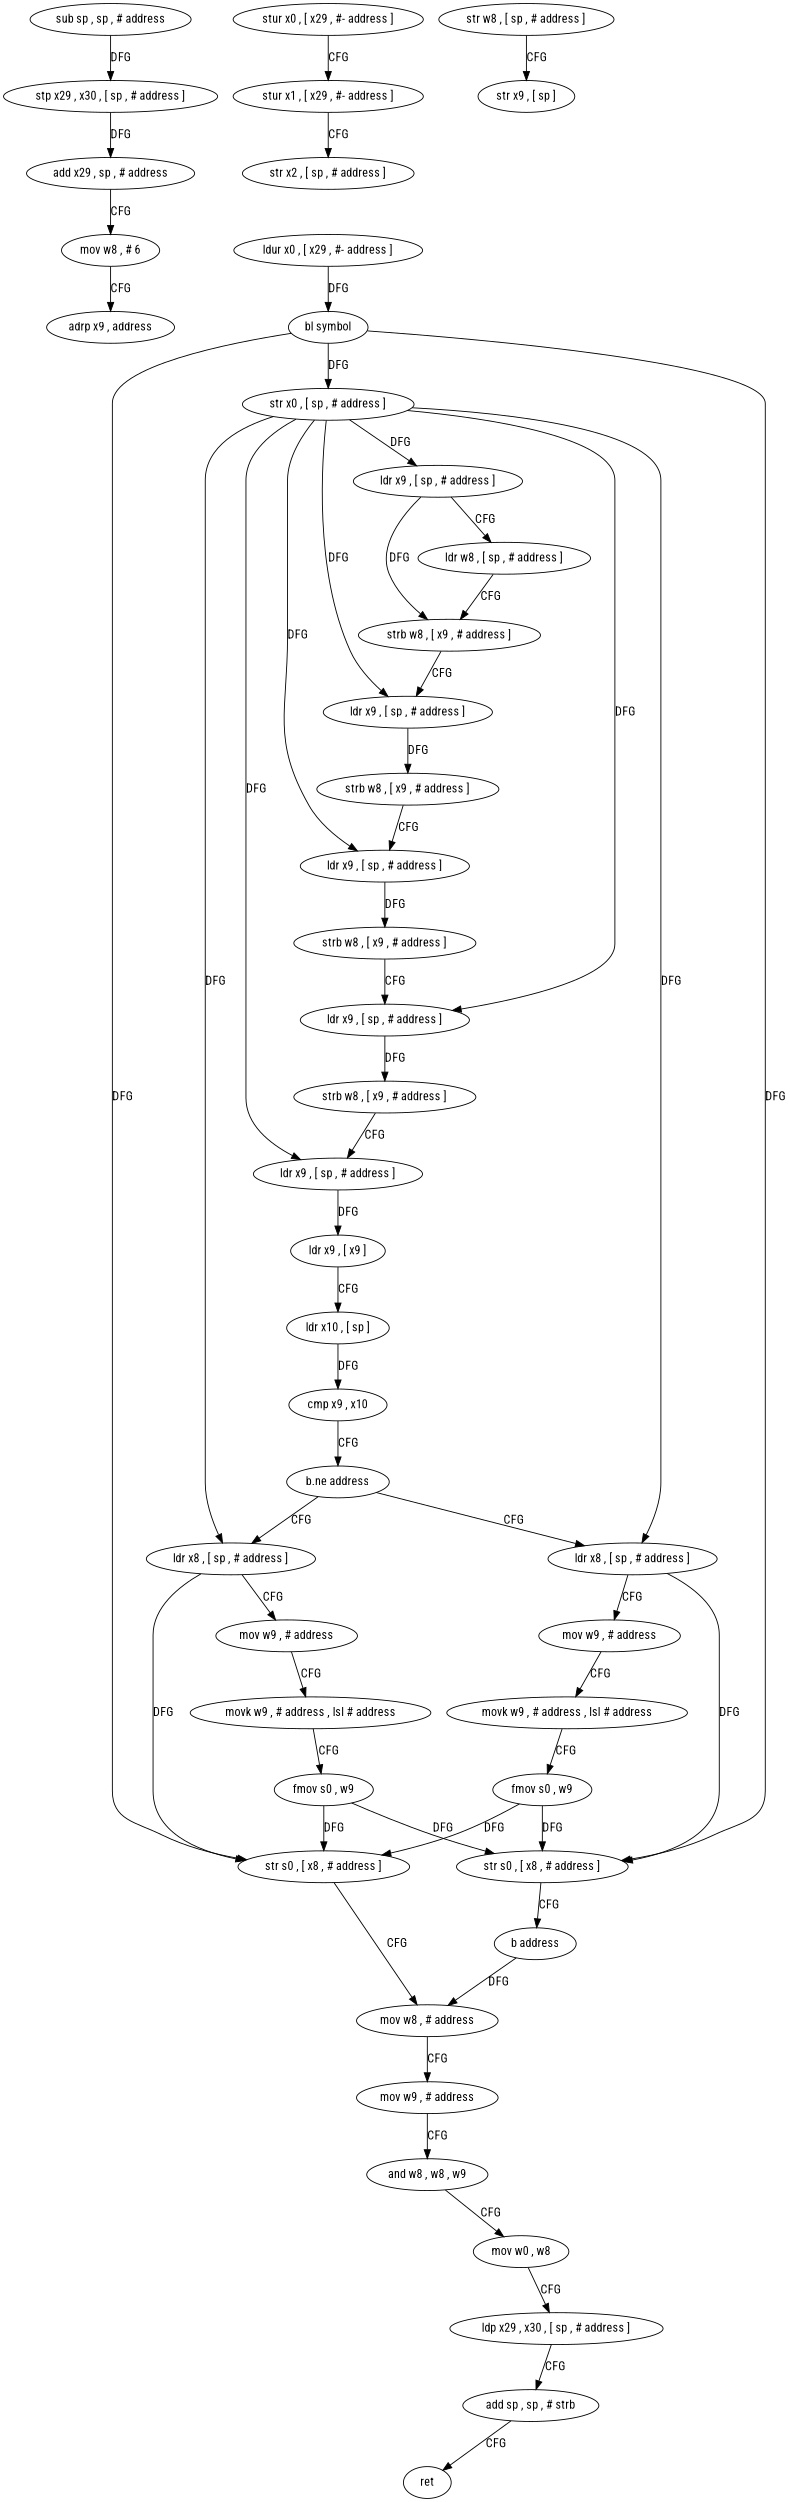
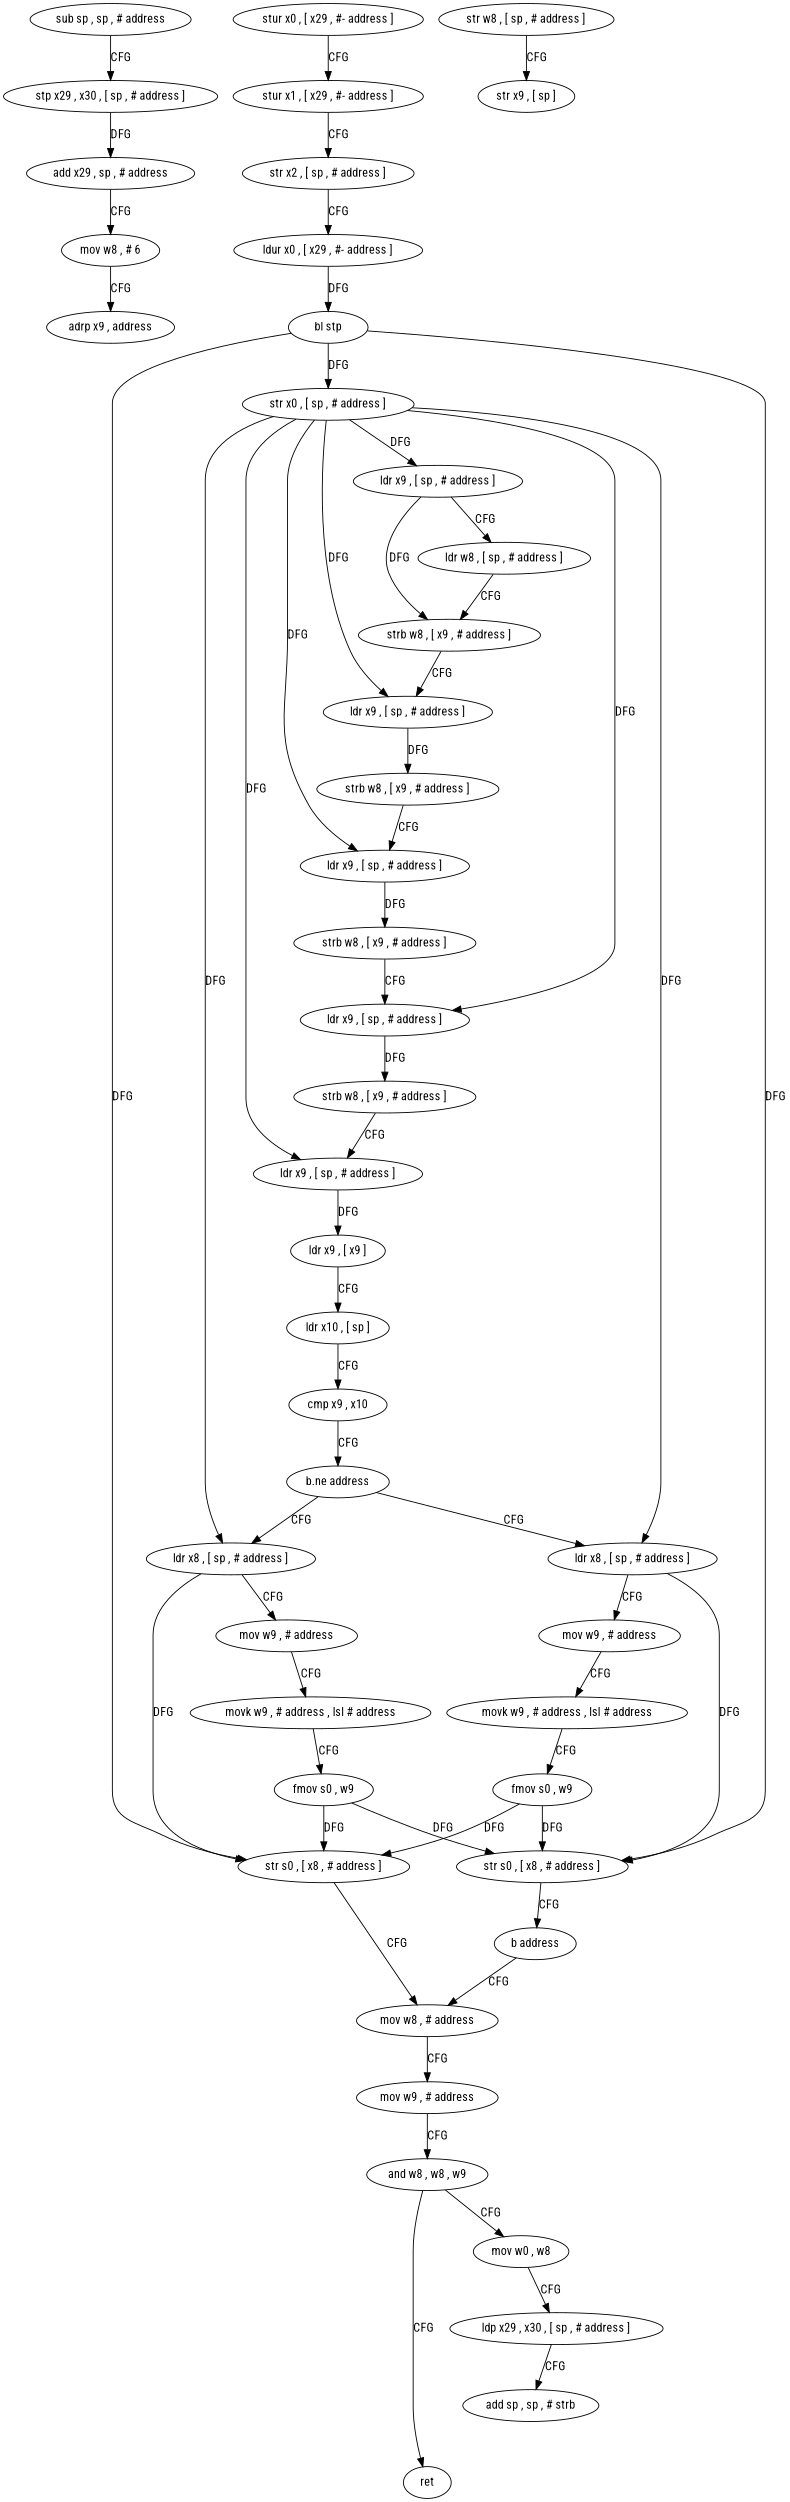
(121, 58) -> (121, 58)
none -> (328, 207)
(328, 327) -> (328, 327)
(349, 1366) -> (349, 1366)
(499, 1982) -> (499, 1982)
(481, 2443) -> (413, 2324)
